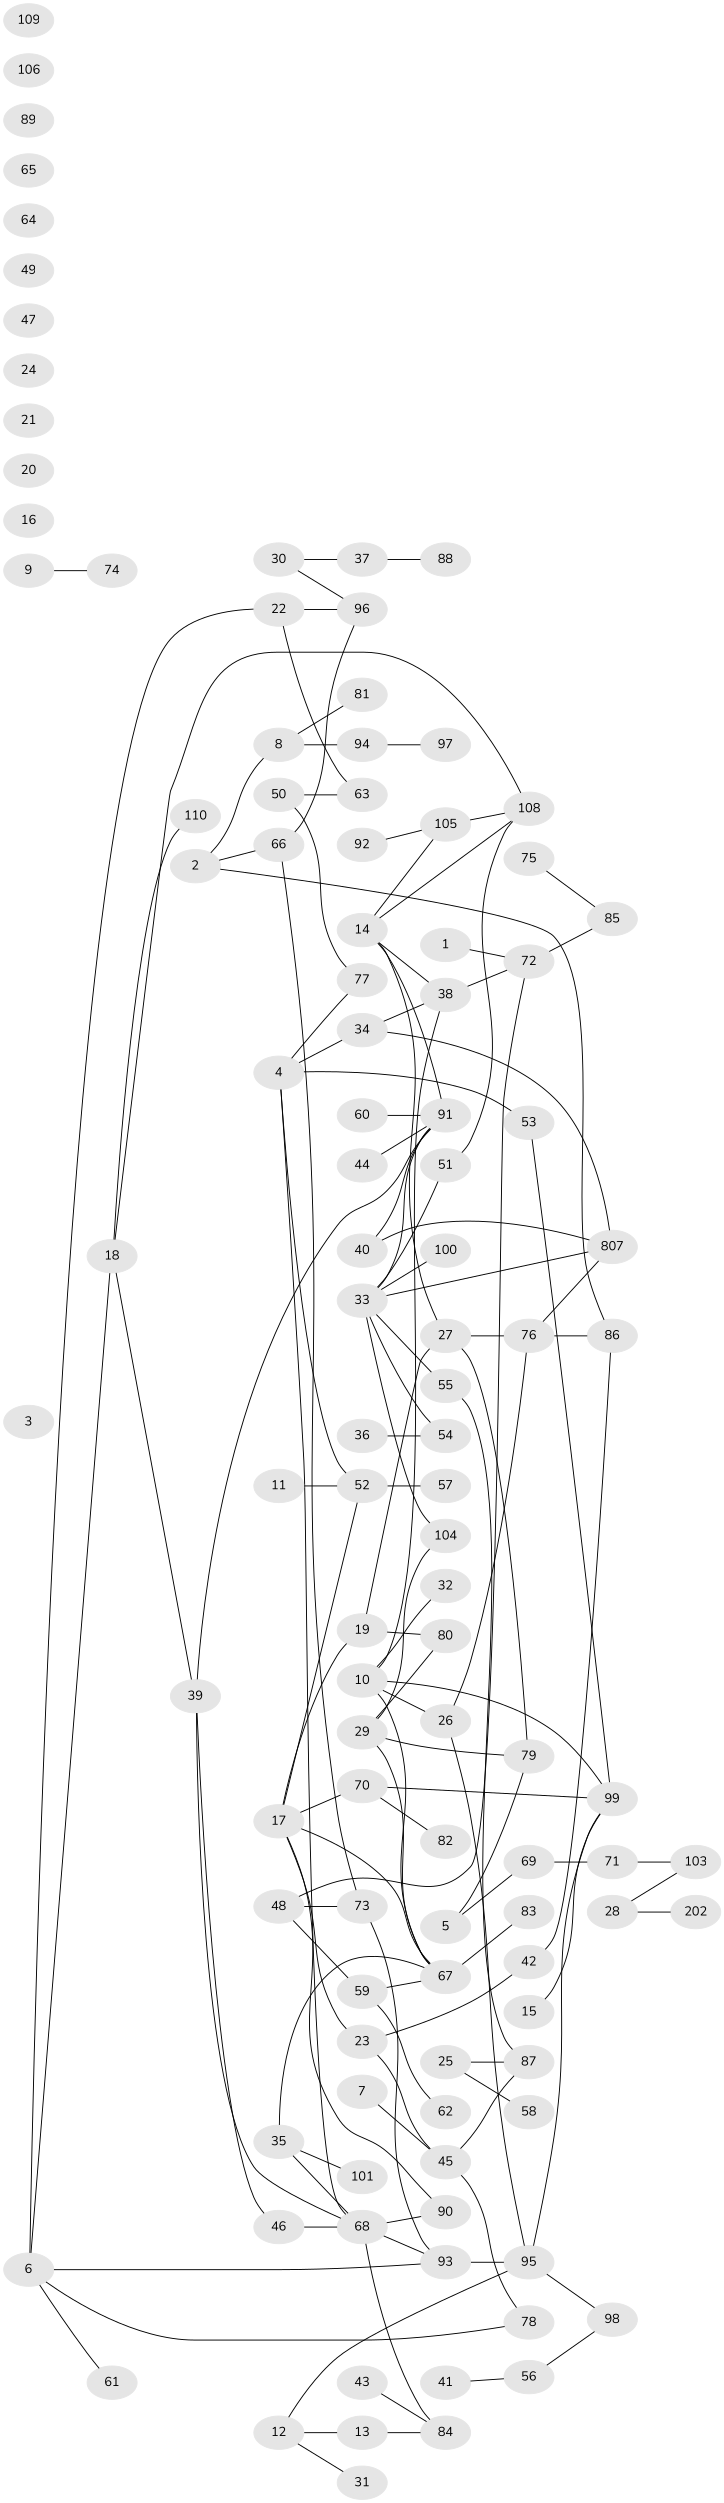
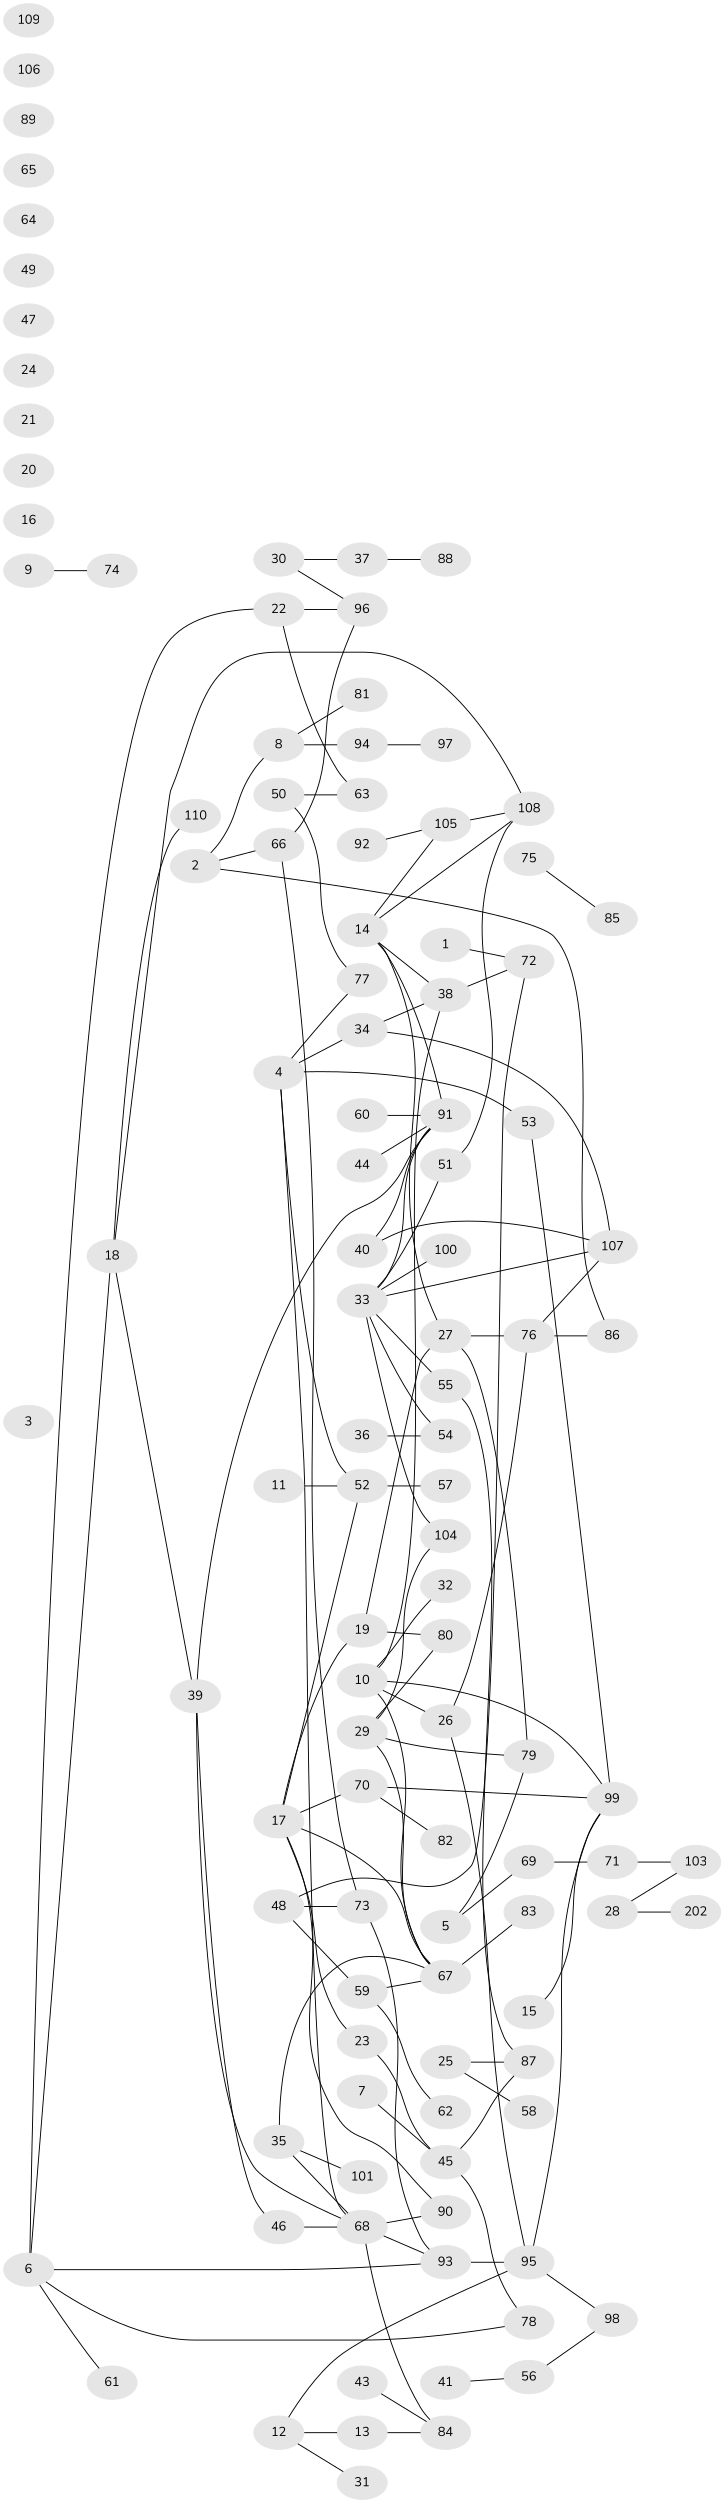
(571, 940) -> none
(612, 1247) -> (612, 1247)
(529, 1962) -> none
